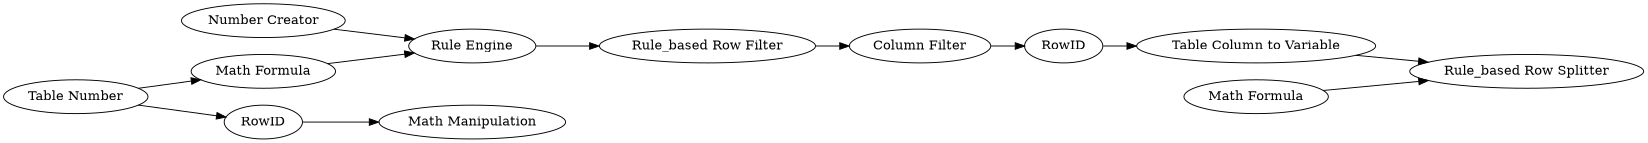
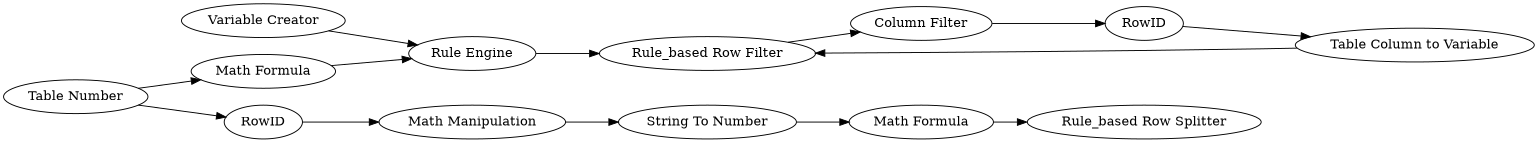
(263, 21) -> (263, 21)
(1387, 58) -> (1061, 51)
none -> (707, 122)
